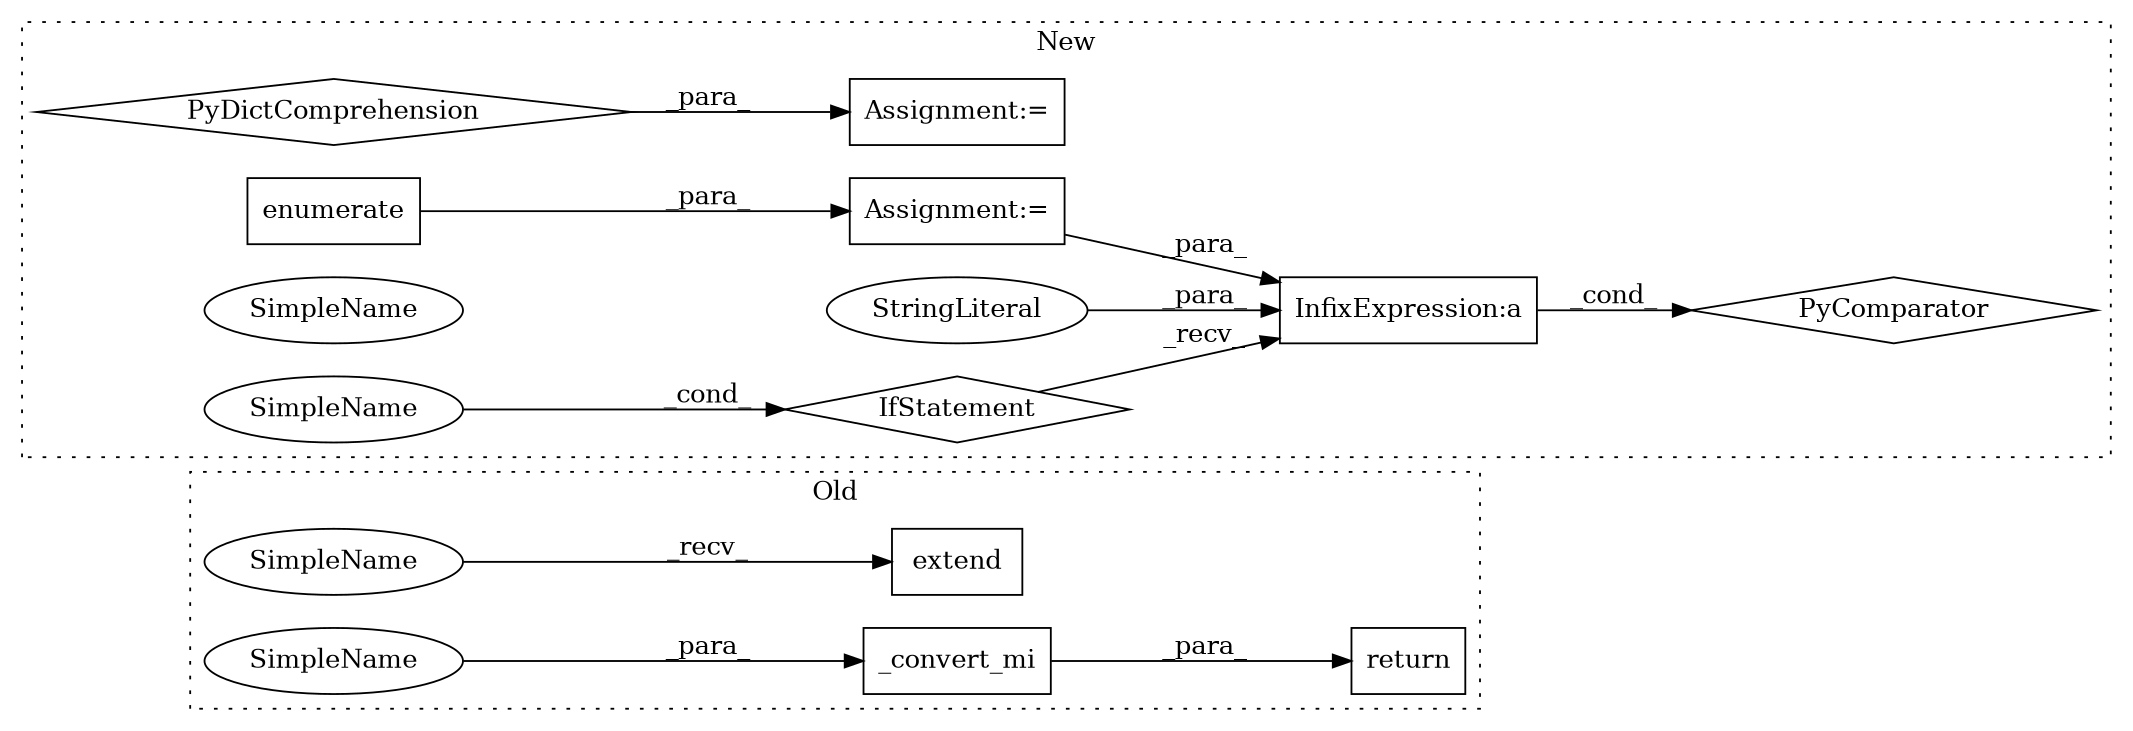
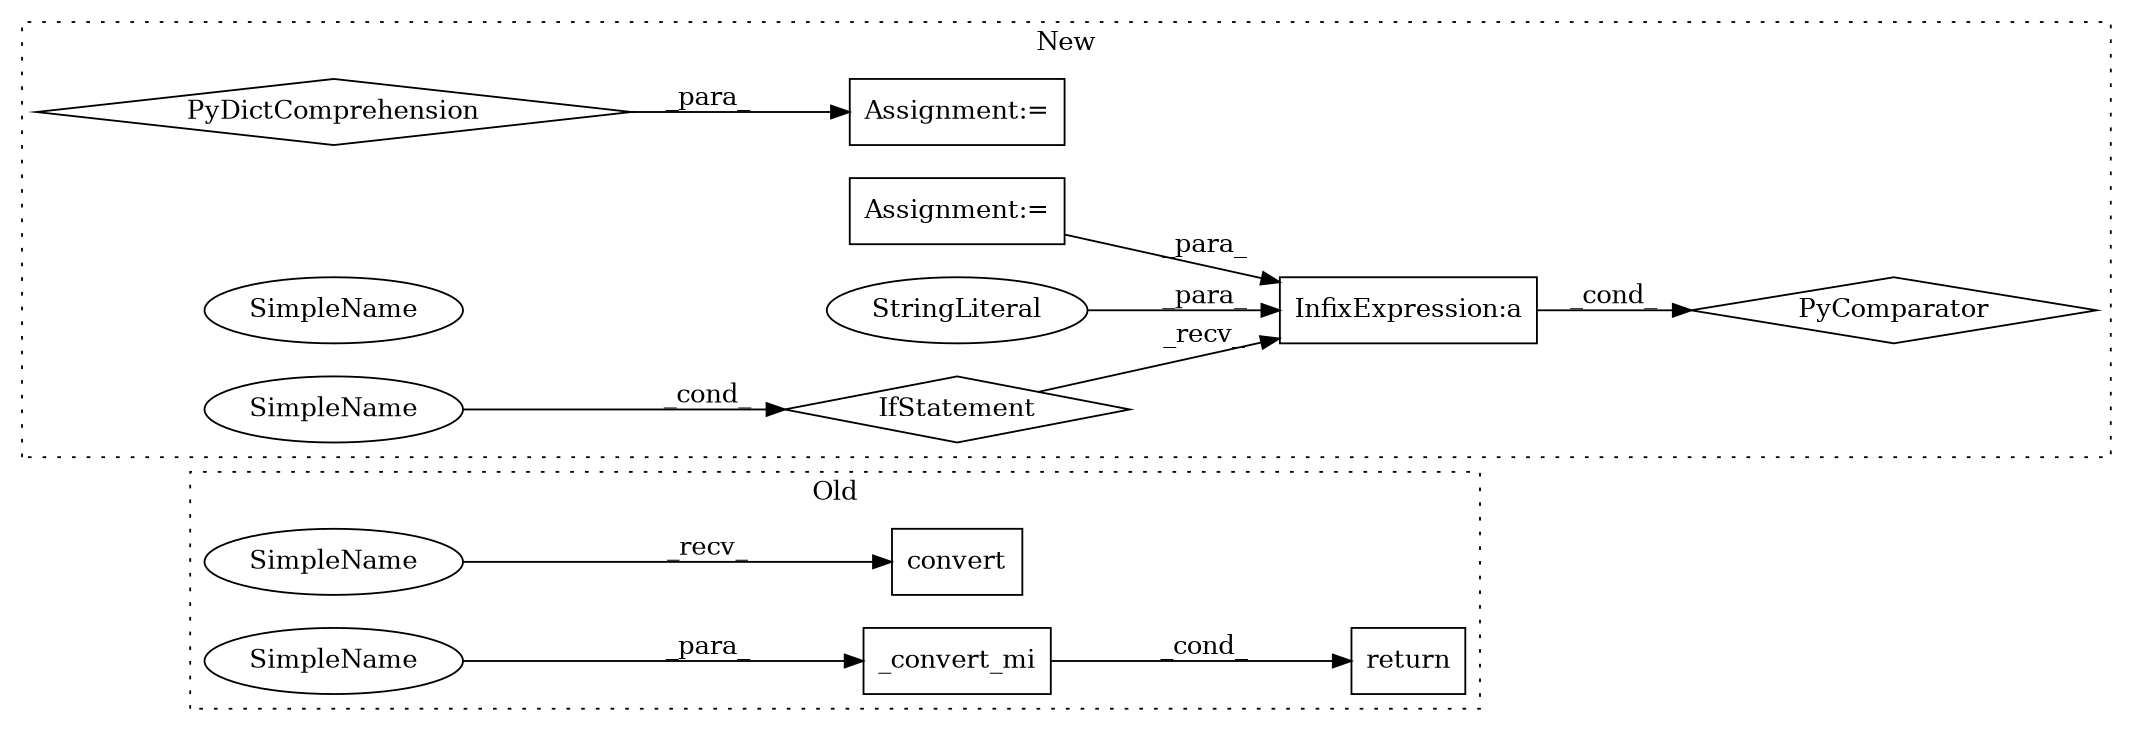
(334, 211) -> none
(957, 562) -> (957, 562)
(1205, 647) -> (1205, 647)
